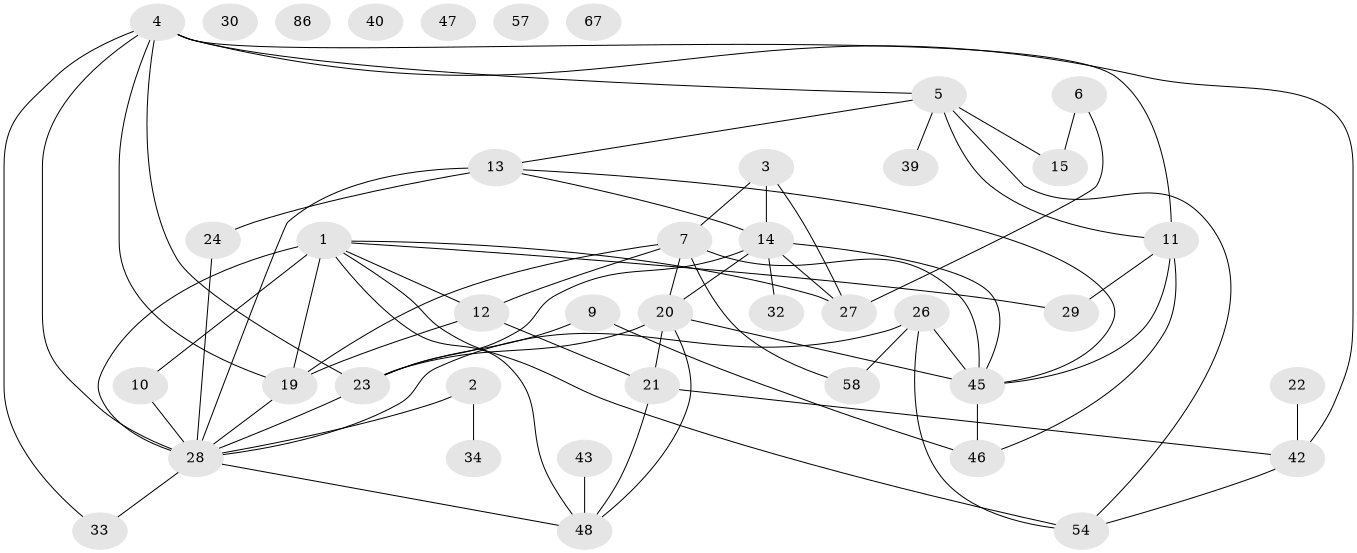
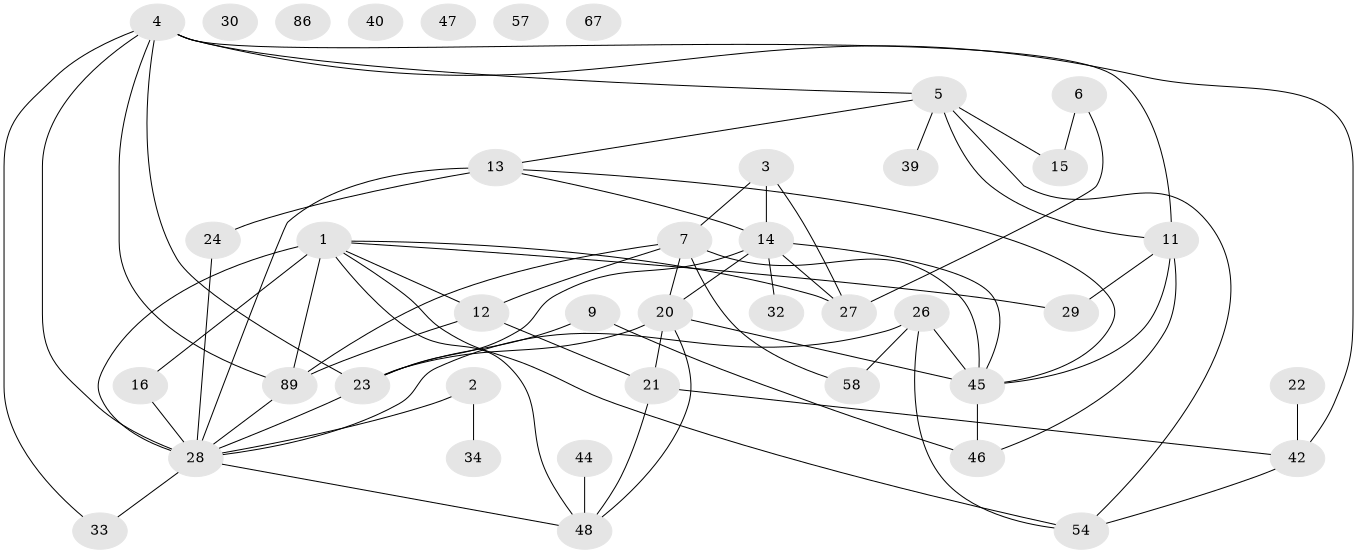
(140, 386) -> (140, 386)
(290, 386) -> (290, 386)
(585, 458) -> (585, 458)
